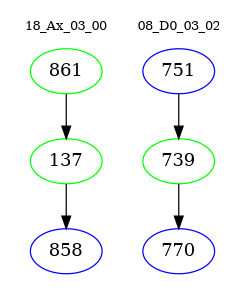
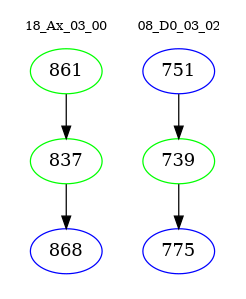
(66, 161) -> (66, 161)
(66, 251) -> (66, 251)
(179, 251) -> (179, 251)
